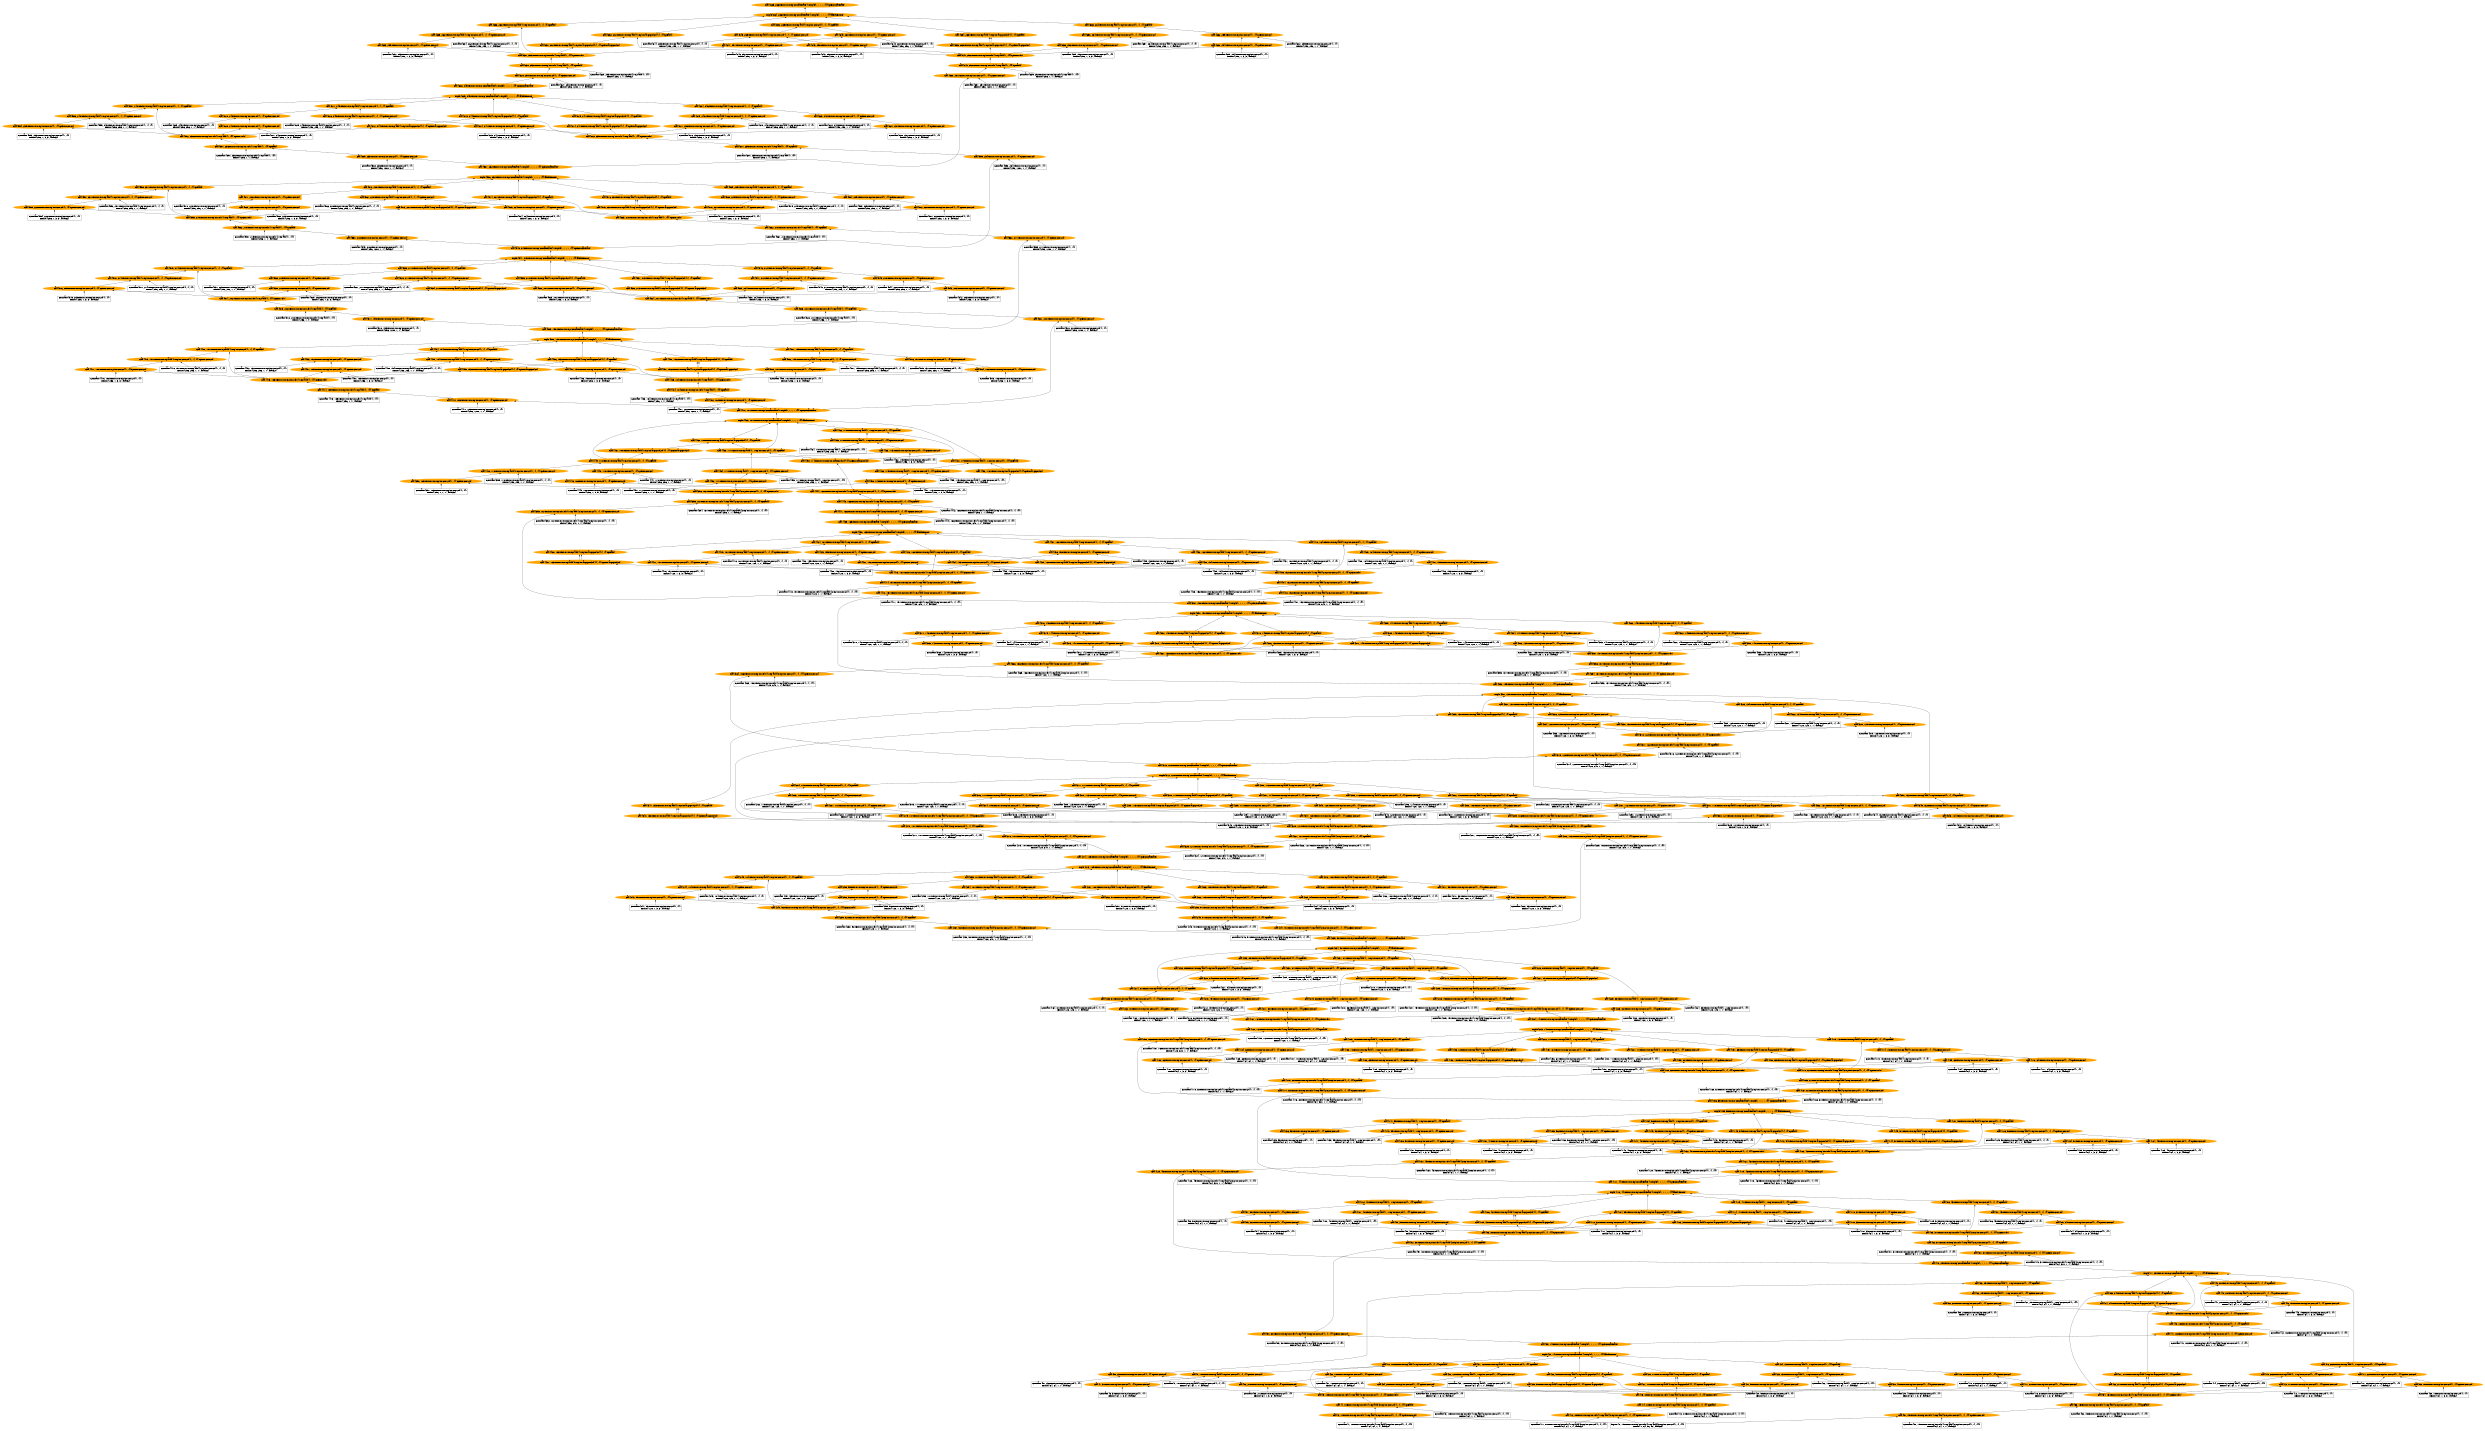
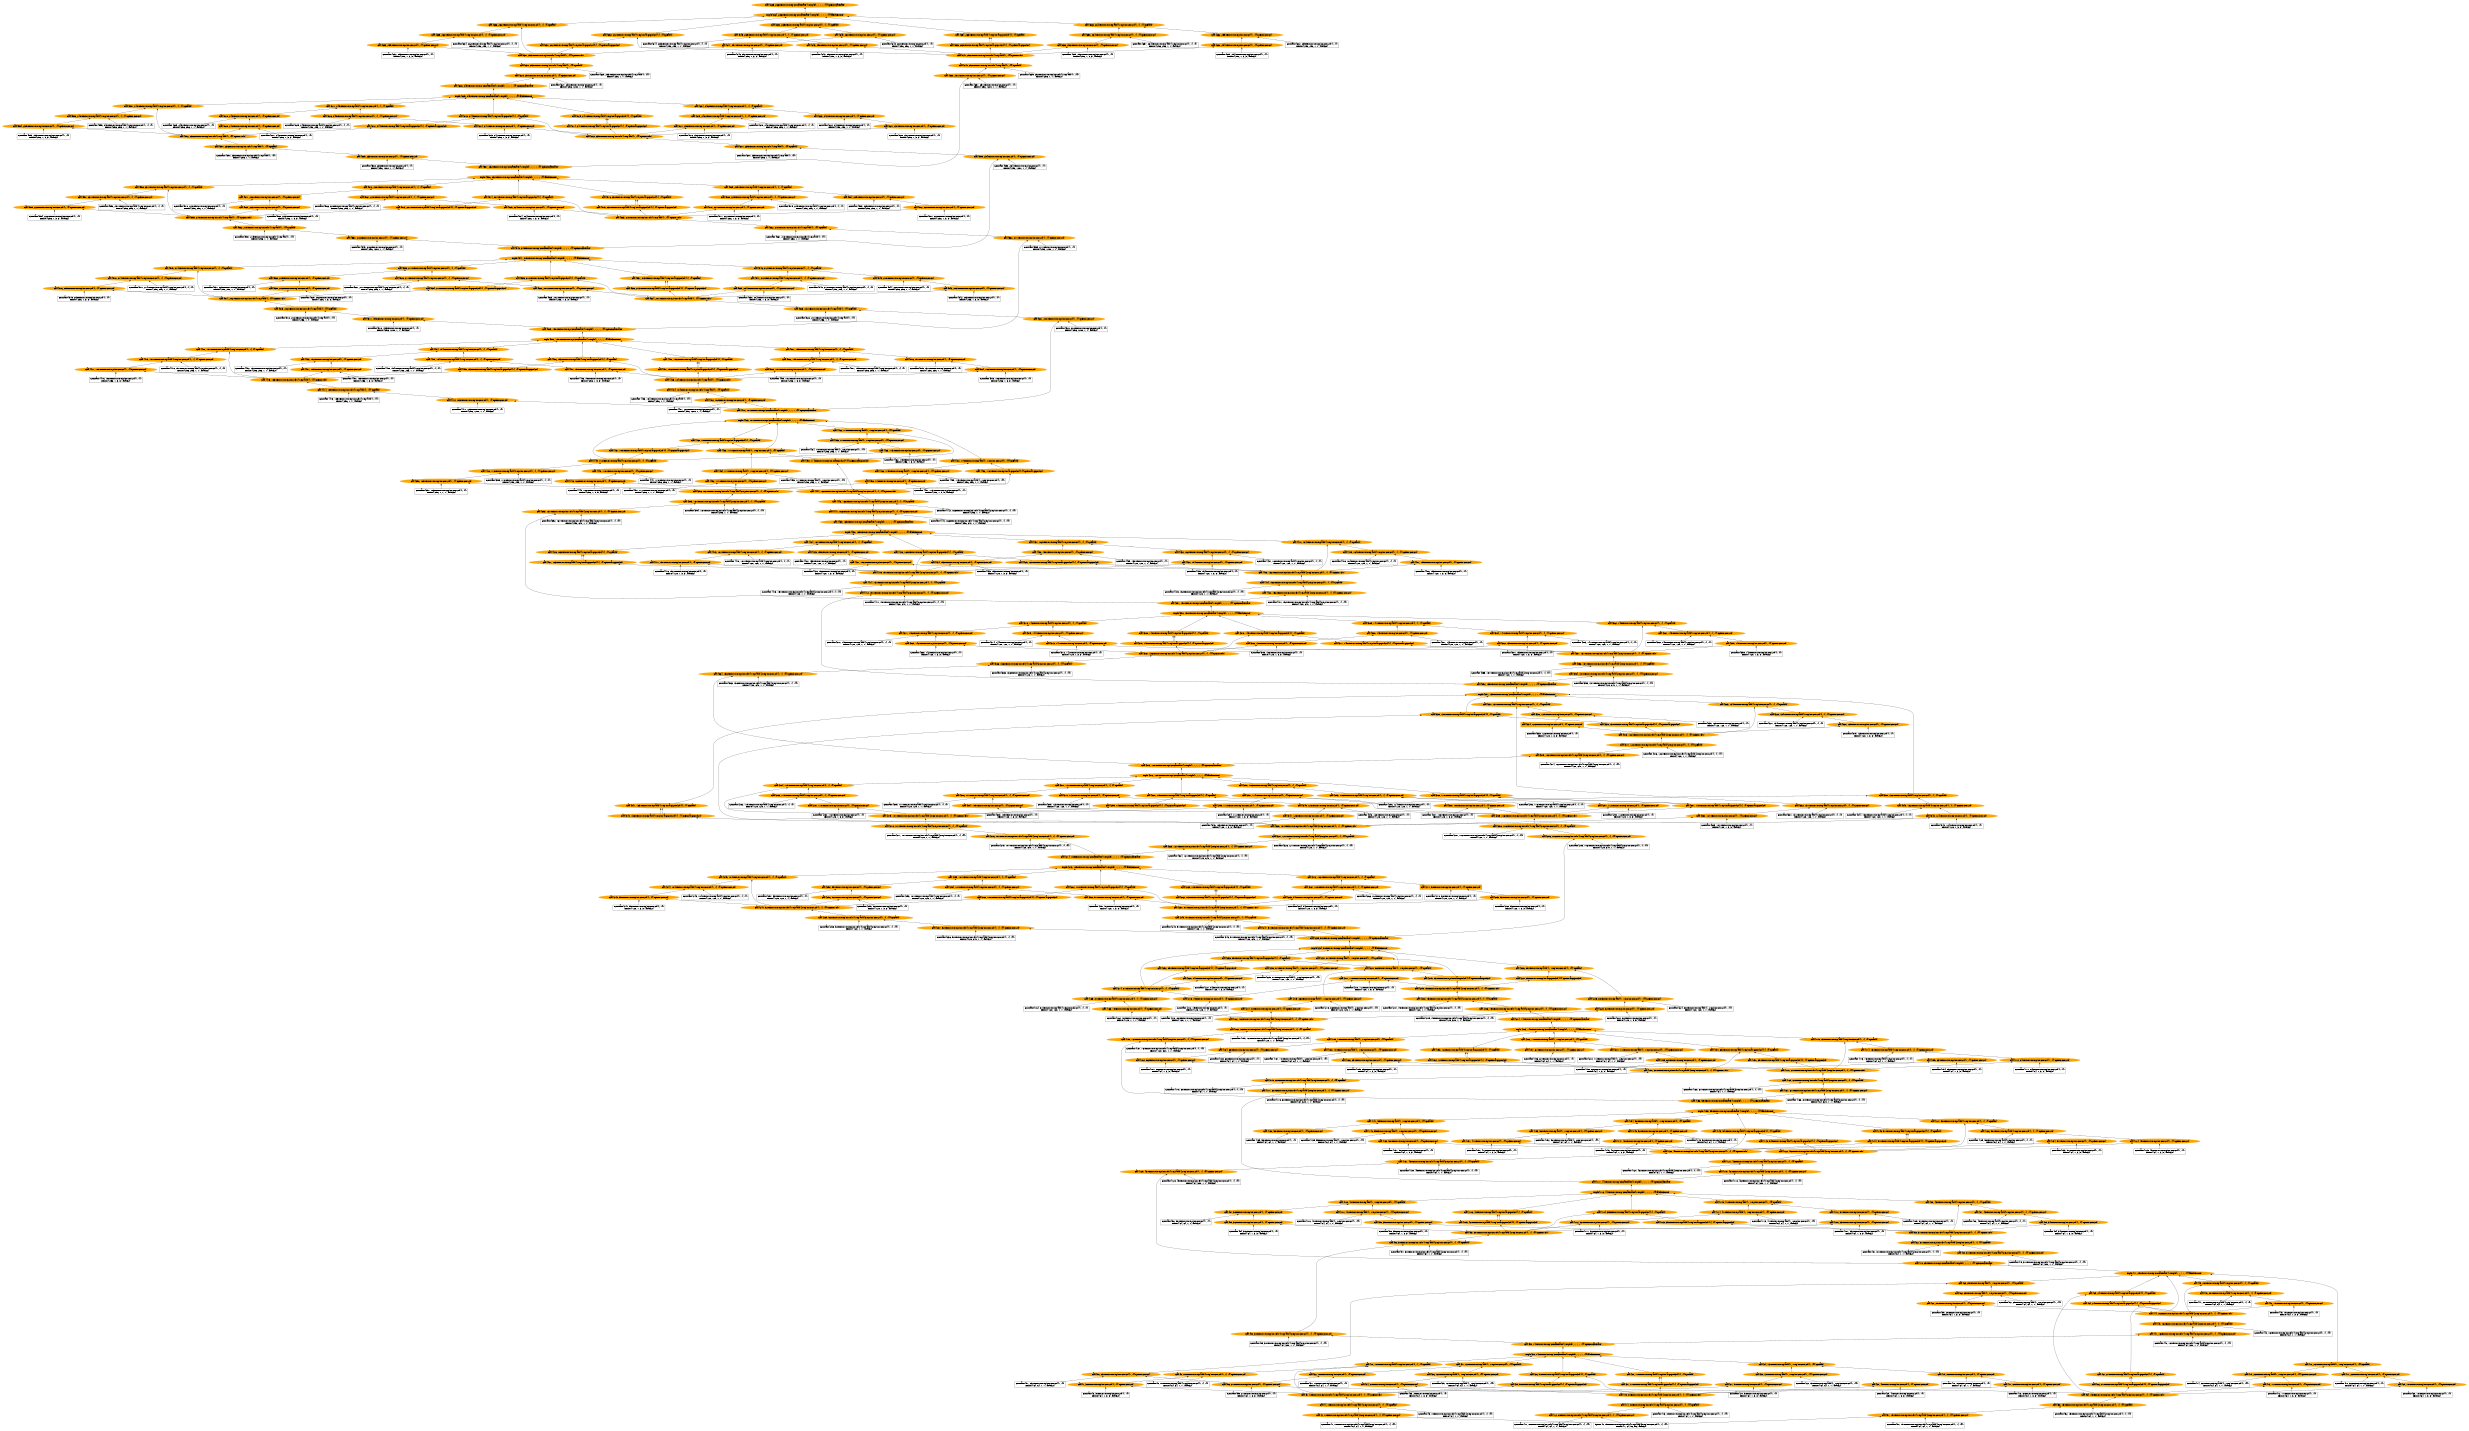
(888, 562) -> (881, 562)
(1467, 887) -> (1451, 887)
